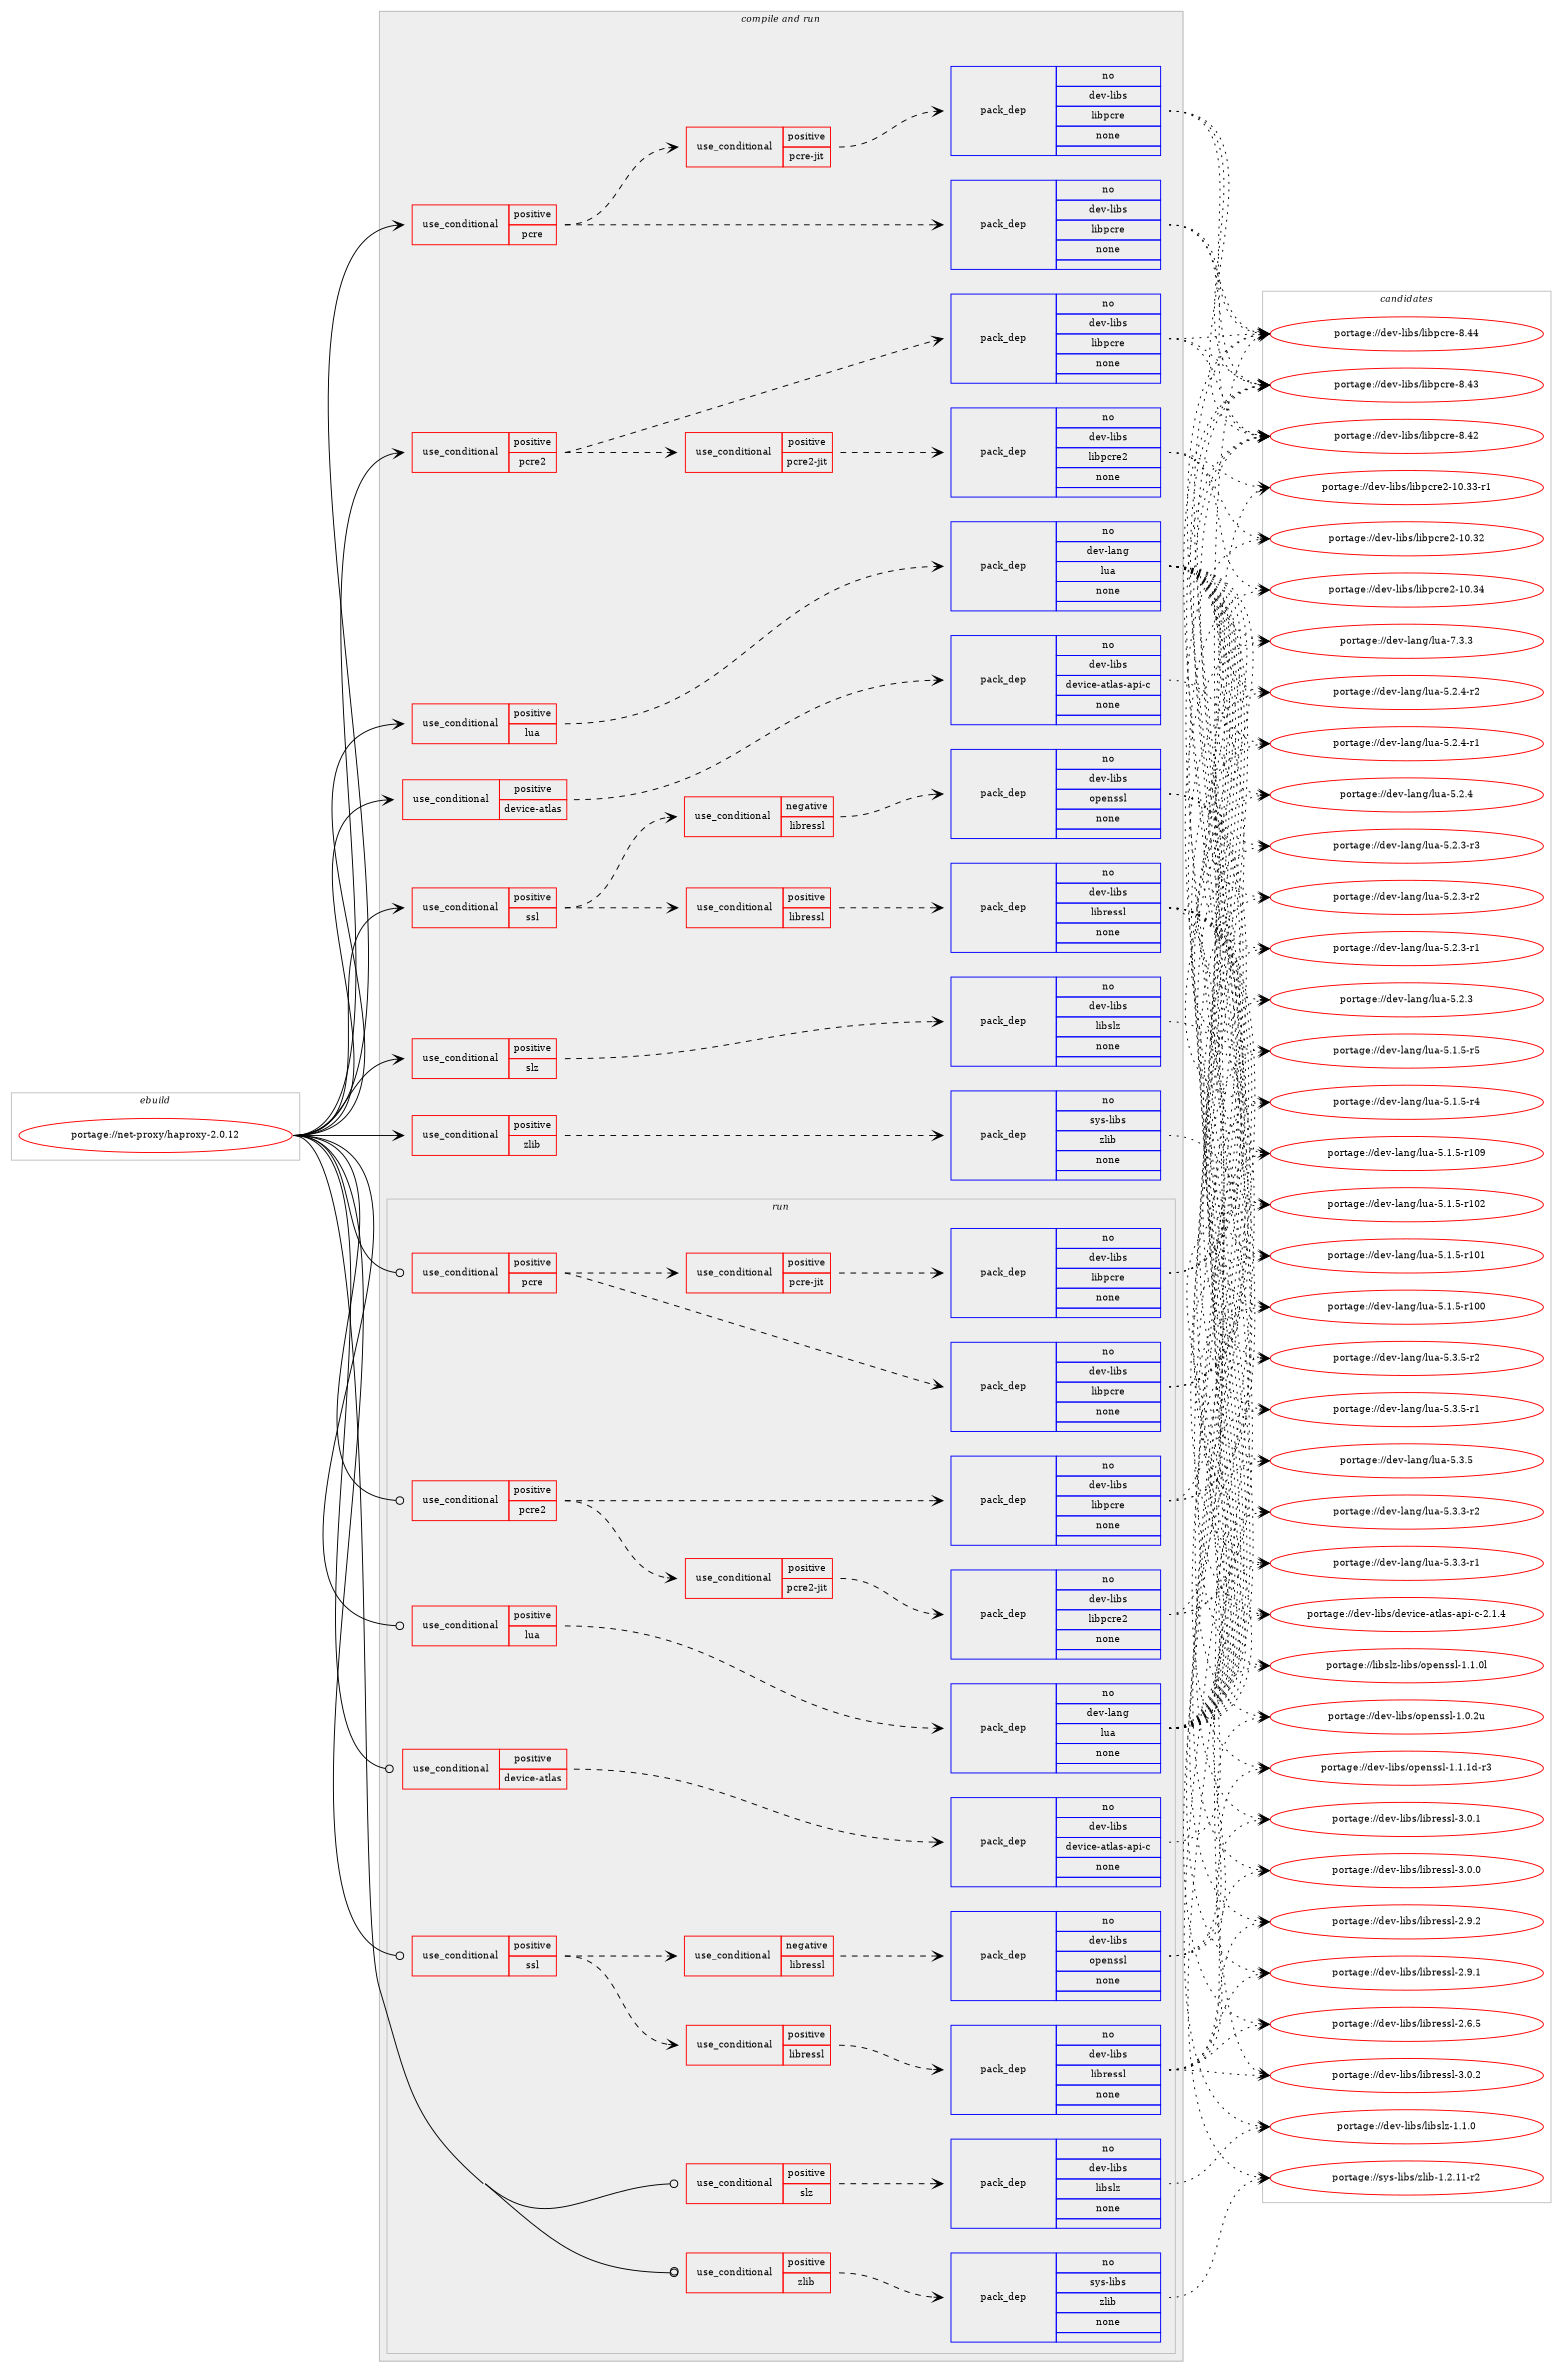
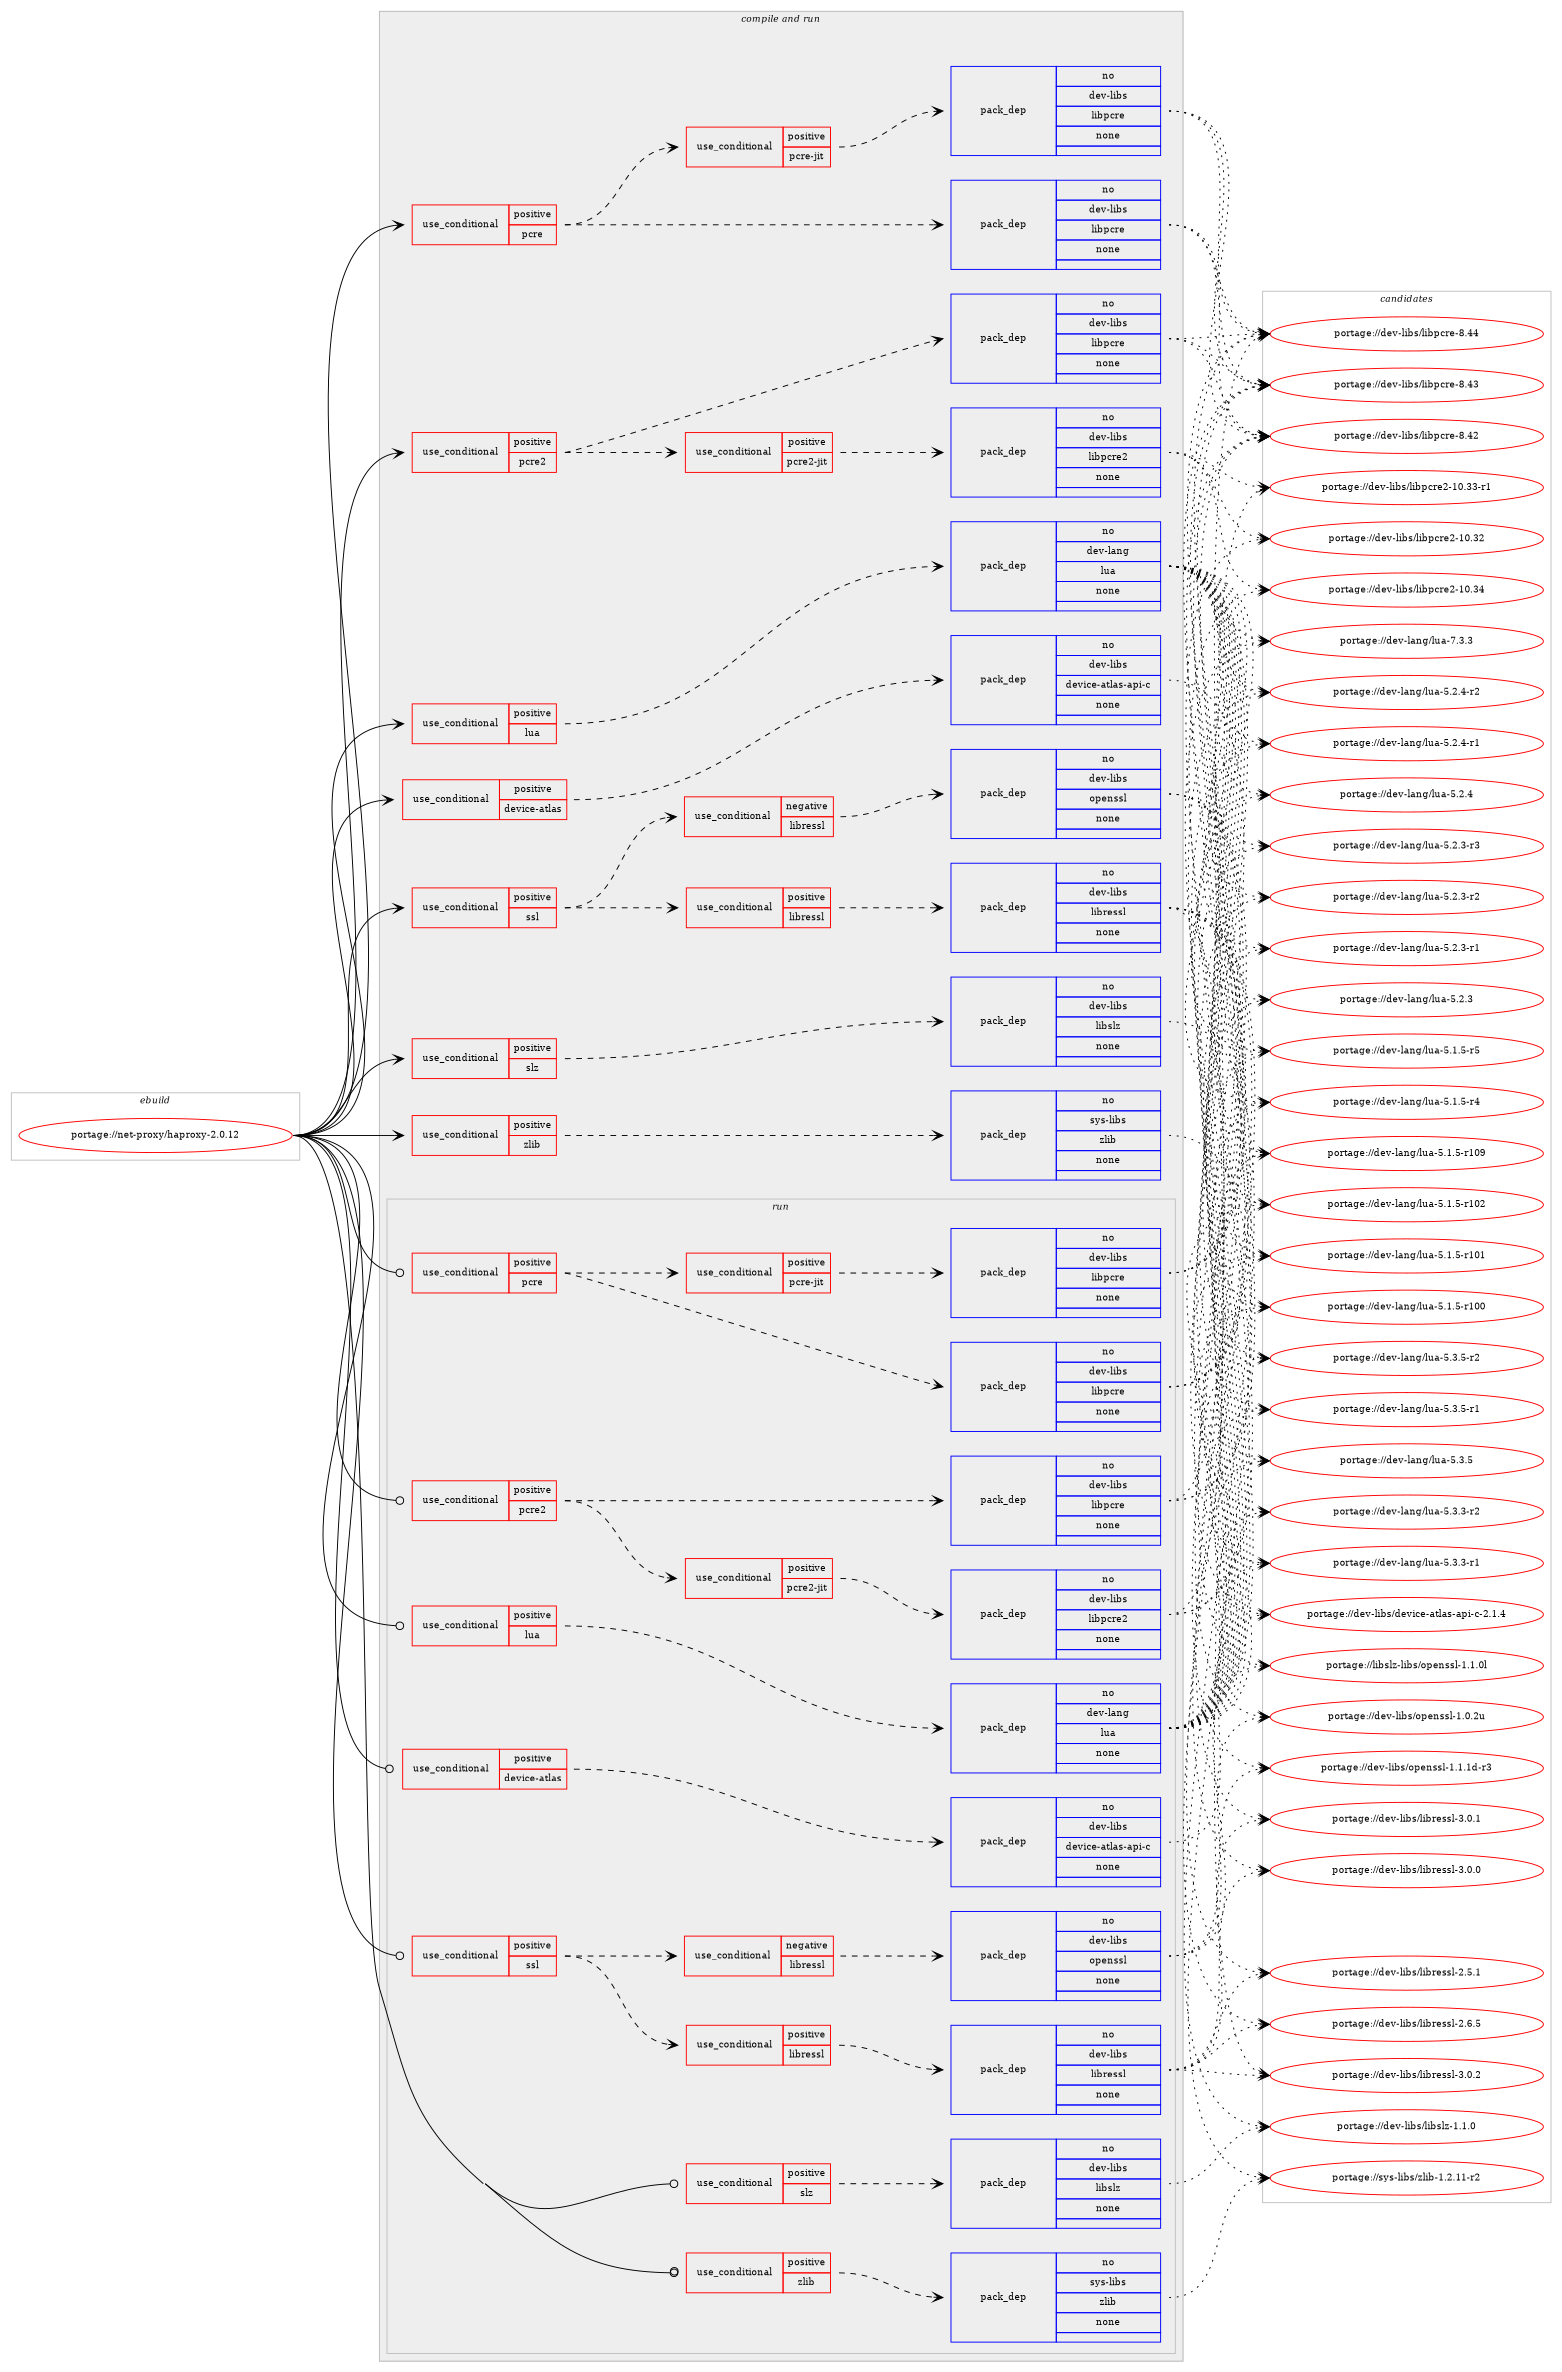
(1407, 1922) -> none
(1407, 1973) -> (1407, 1973)
